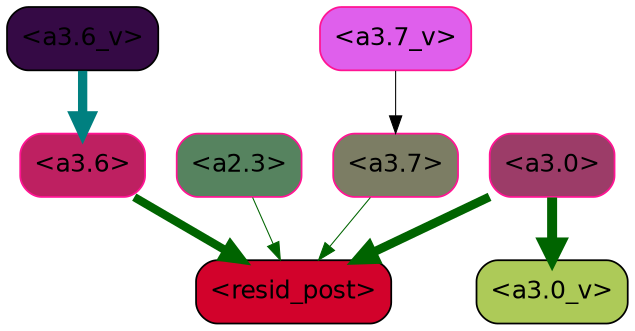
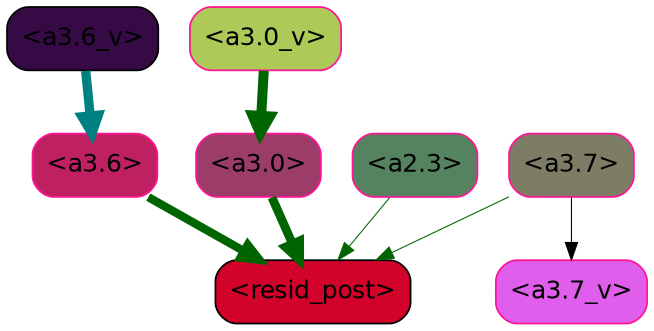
(396, 93) -> (571, 220)
(552, 220) -> (262, 93)
(552, 292) -> (266, 39)
